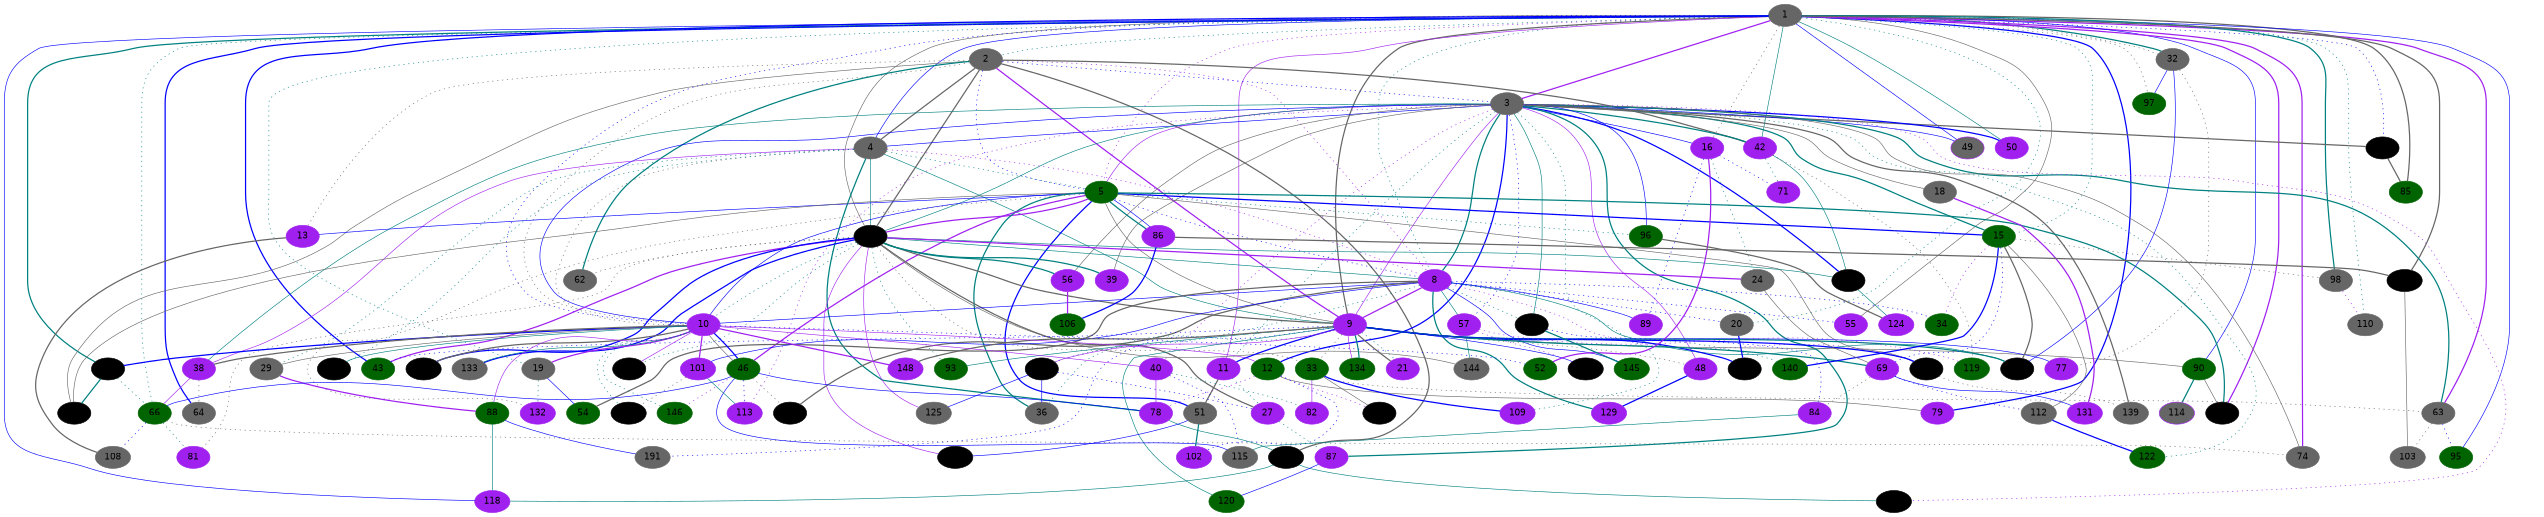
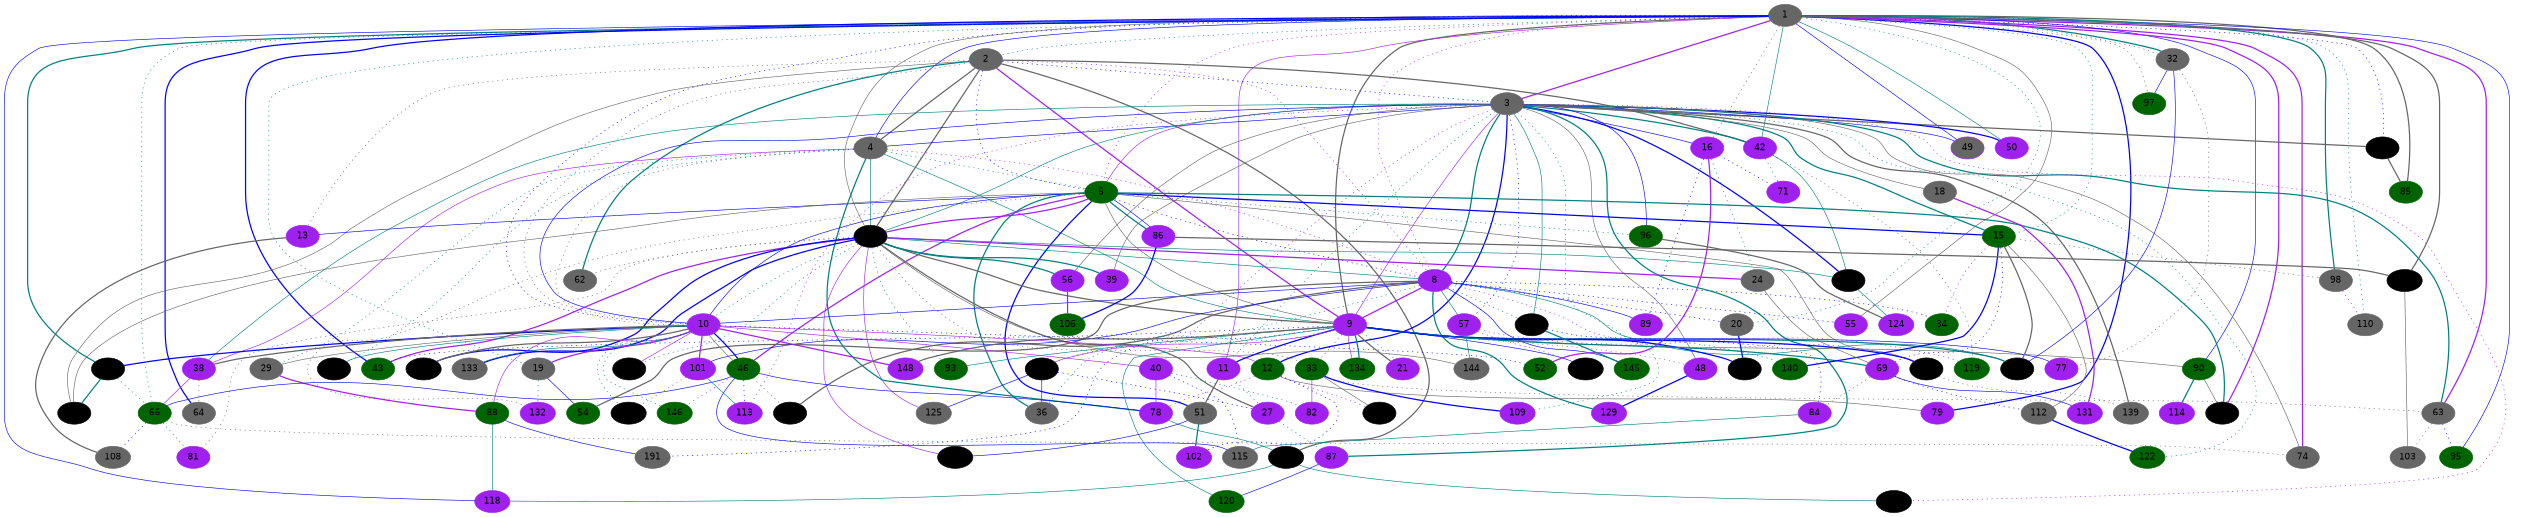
(1474, 42) -> (1474, 42)
(1595, 226) -> (1595, 226)
(2177, 413) -> (2177, 413)
